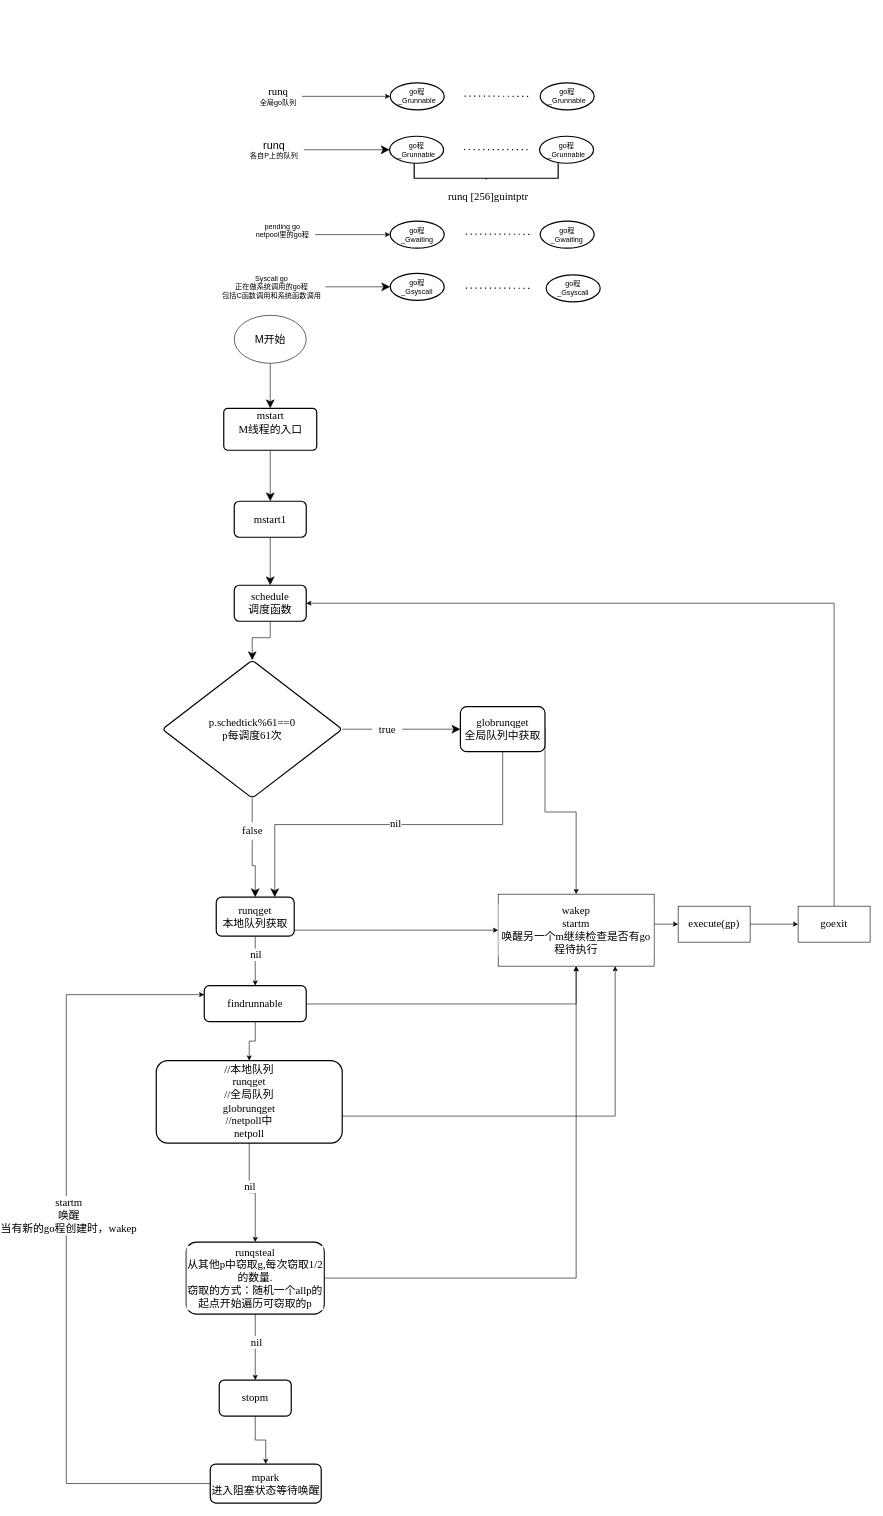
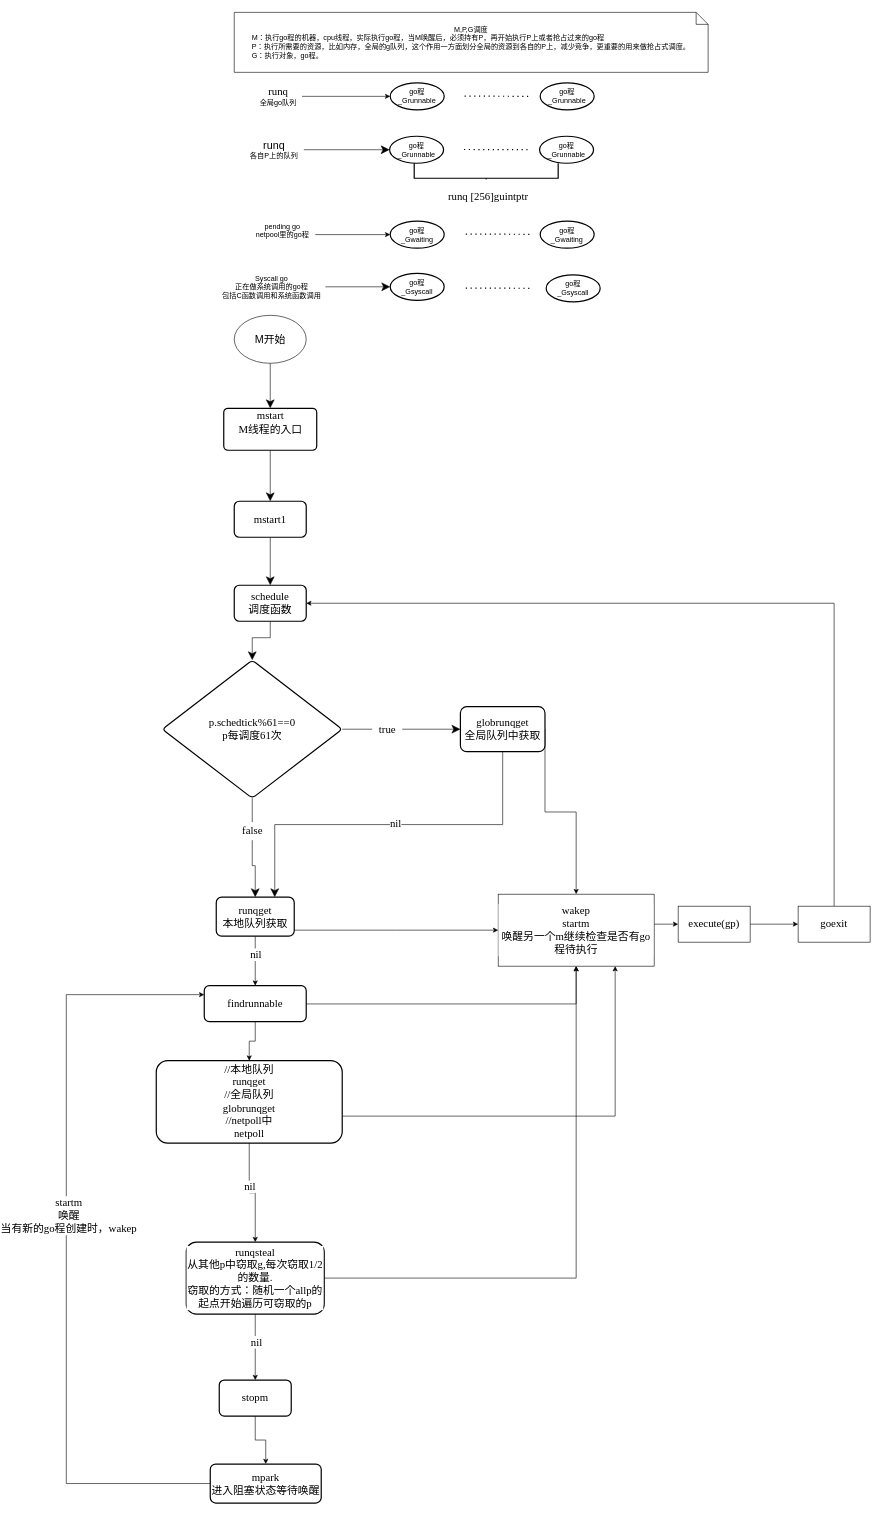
none -> (471, 42)
